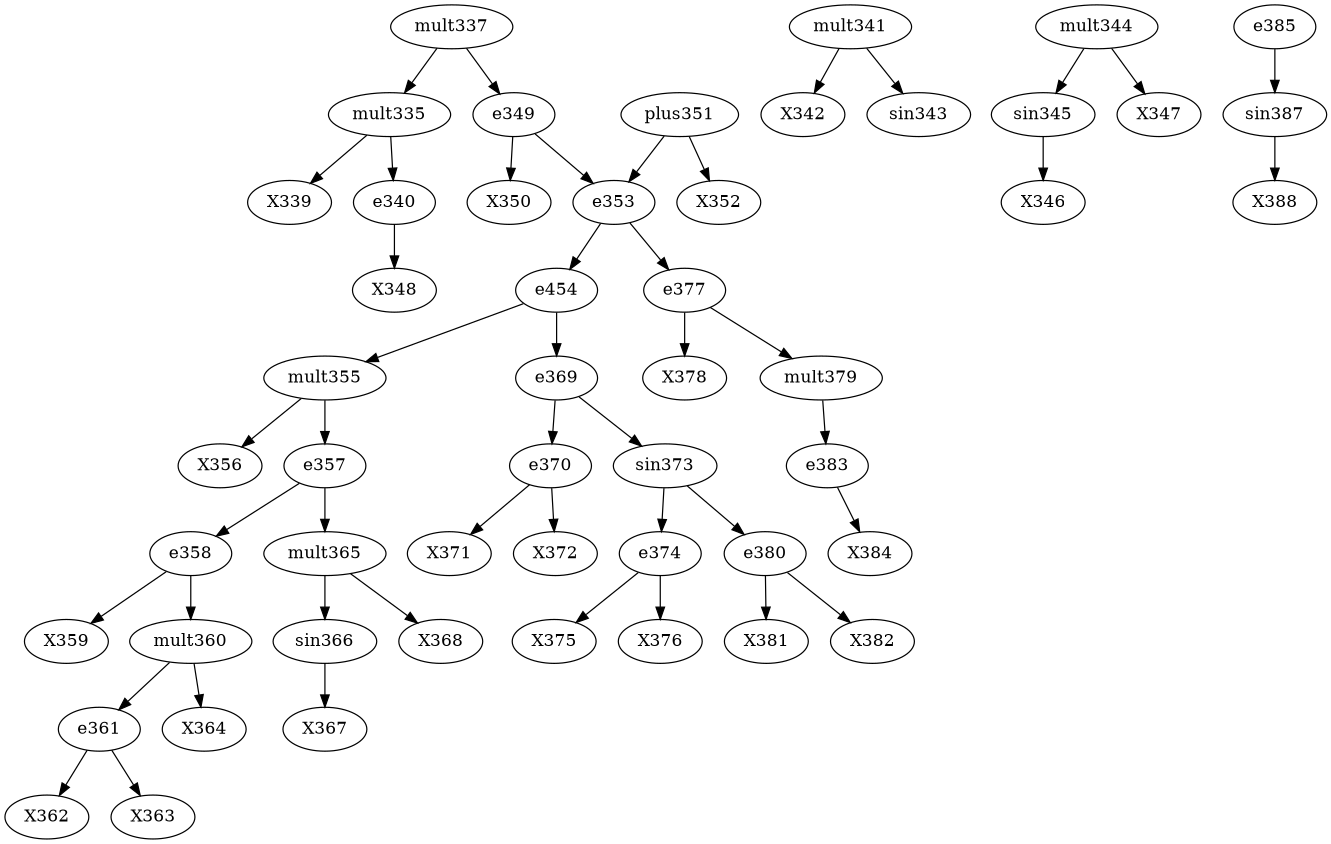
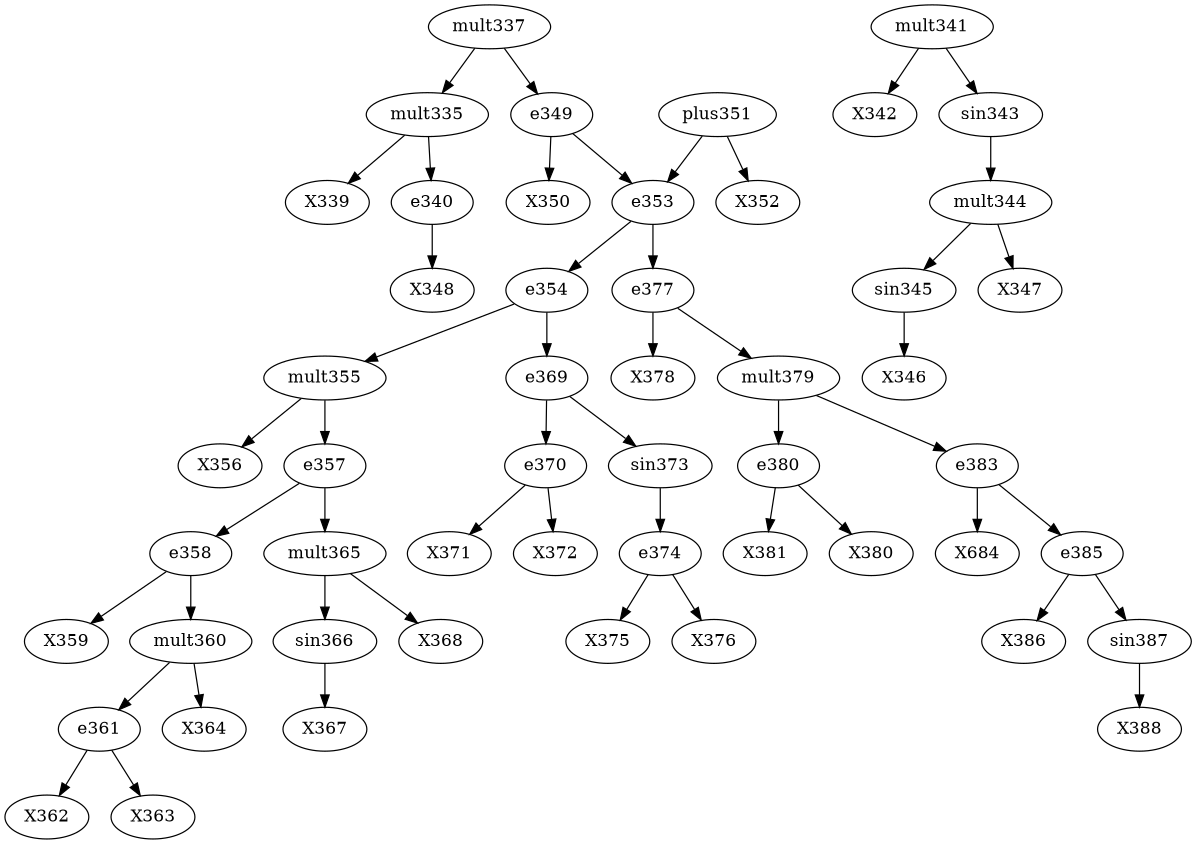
none -> (991, 153)
(557, 290) -> (547, 290)
(711, 506) -> (779, 416)
none -> (1025, 506)
(870, 554) -> (977, 554)
(872, 641) -> (871, 554)
none -> (1024, 641)
